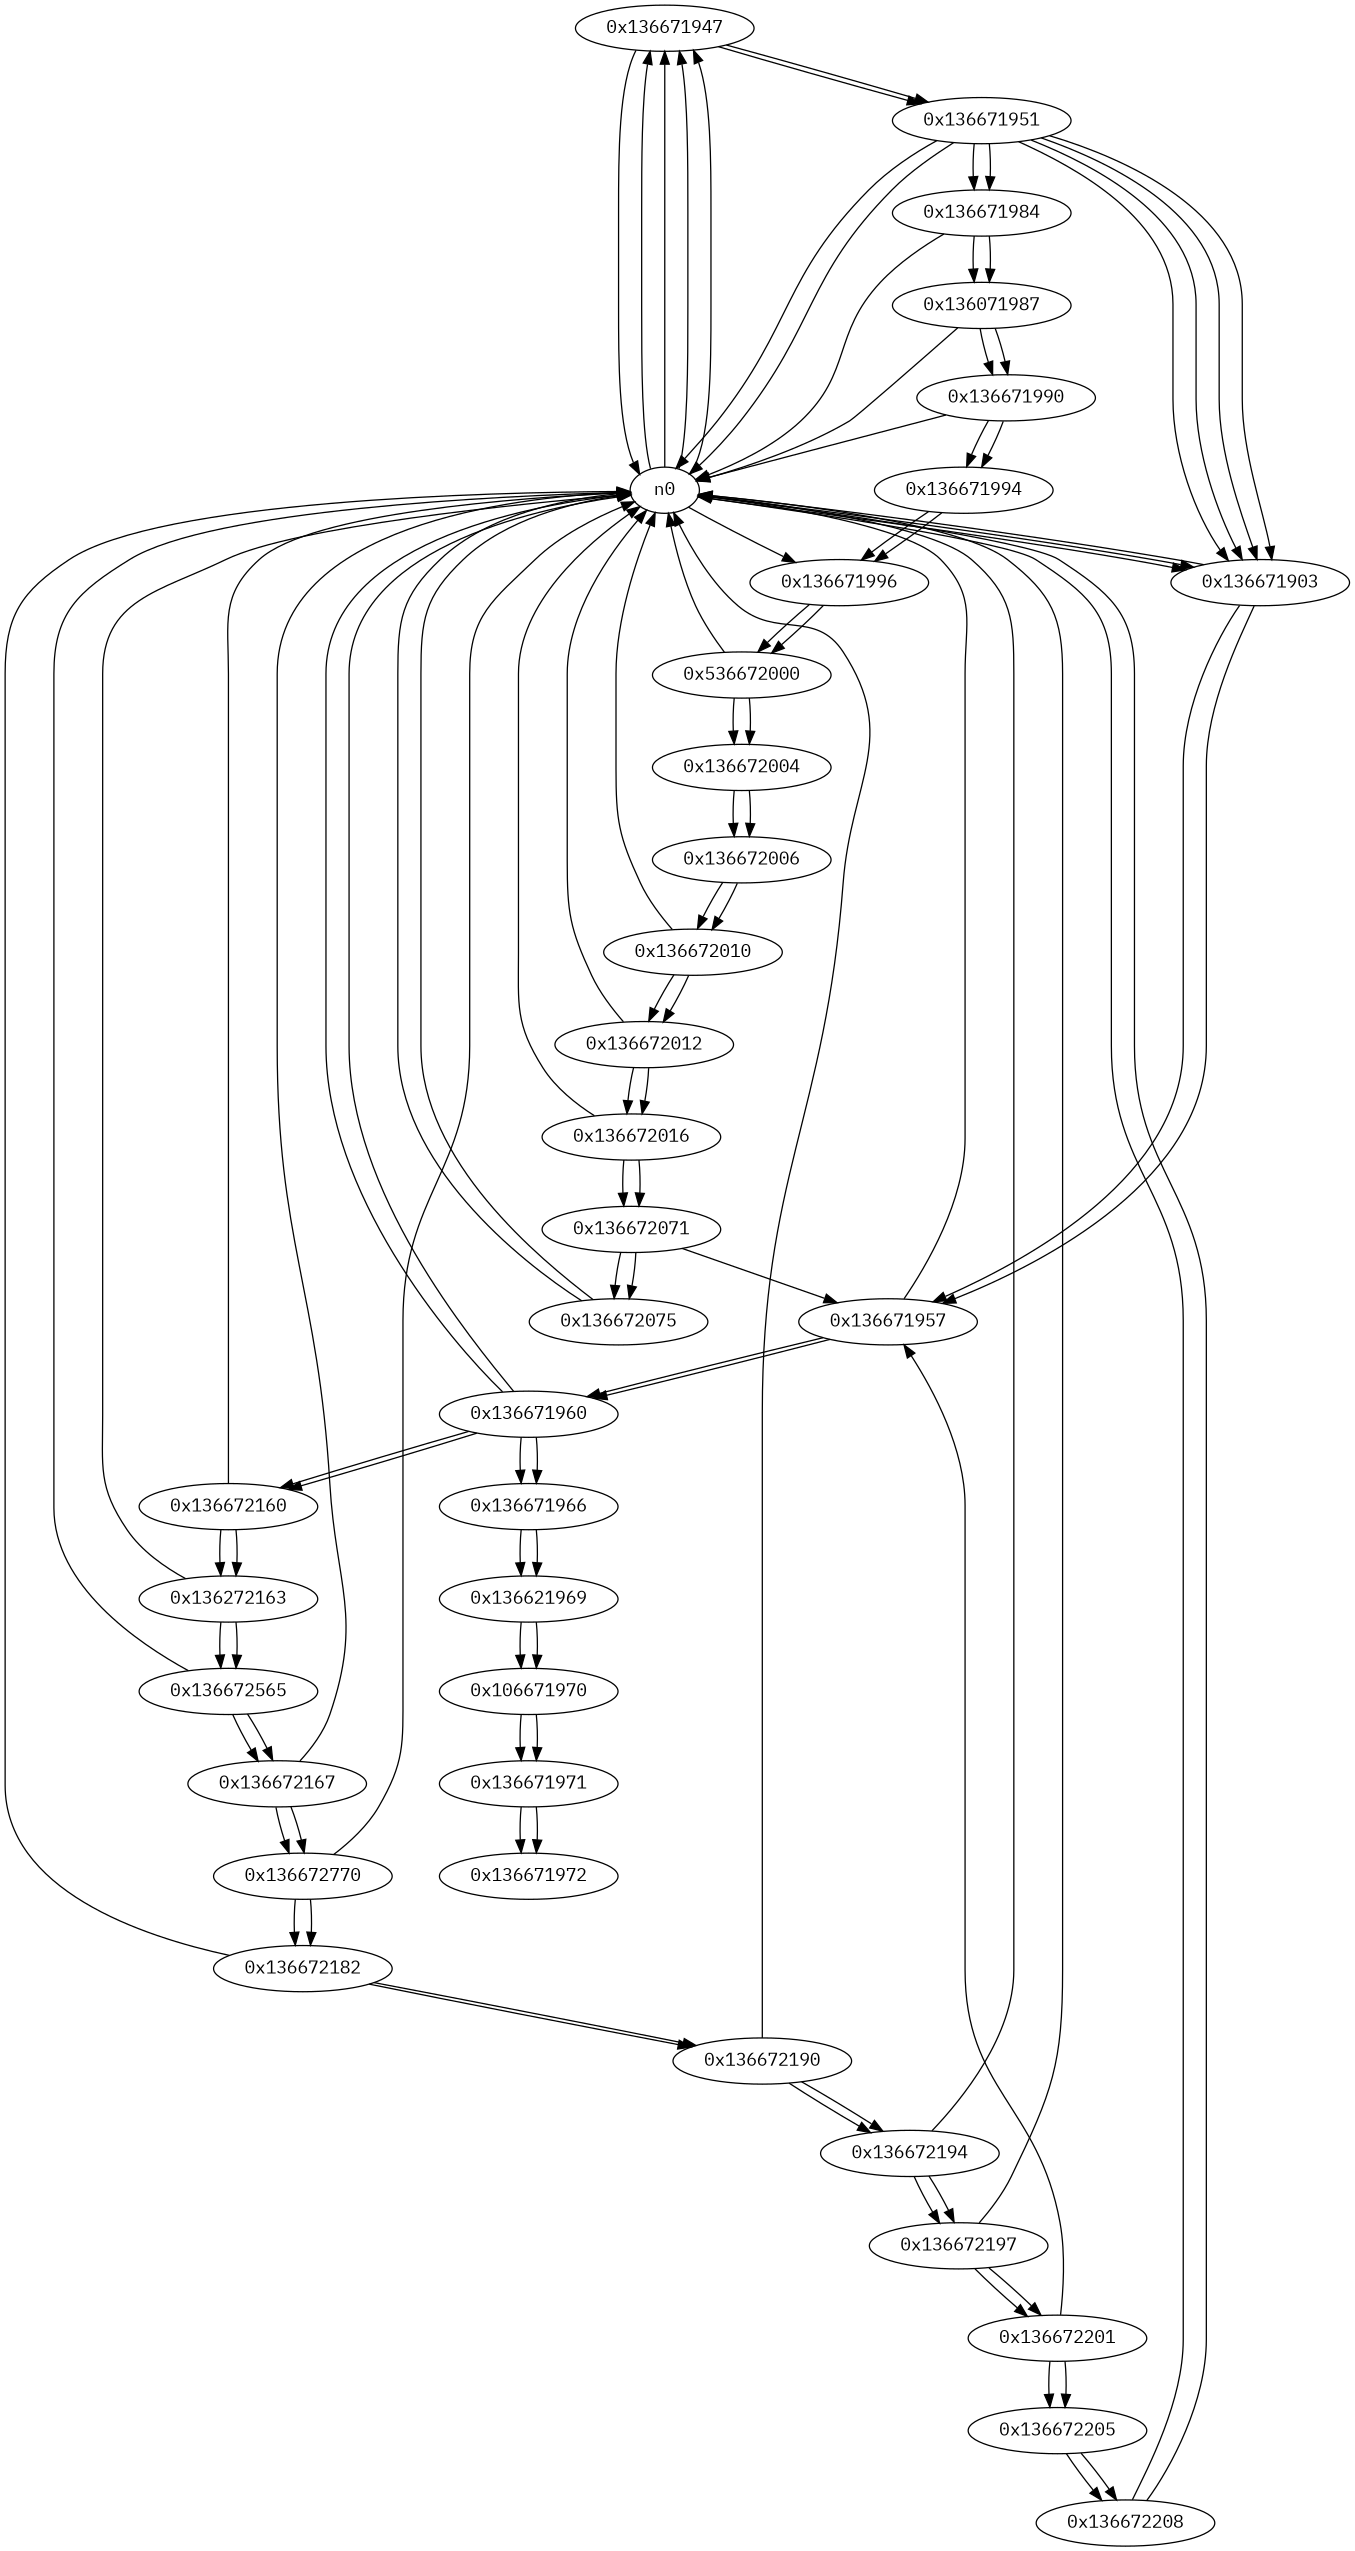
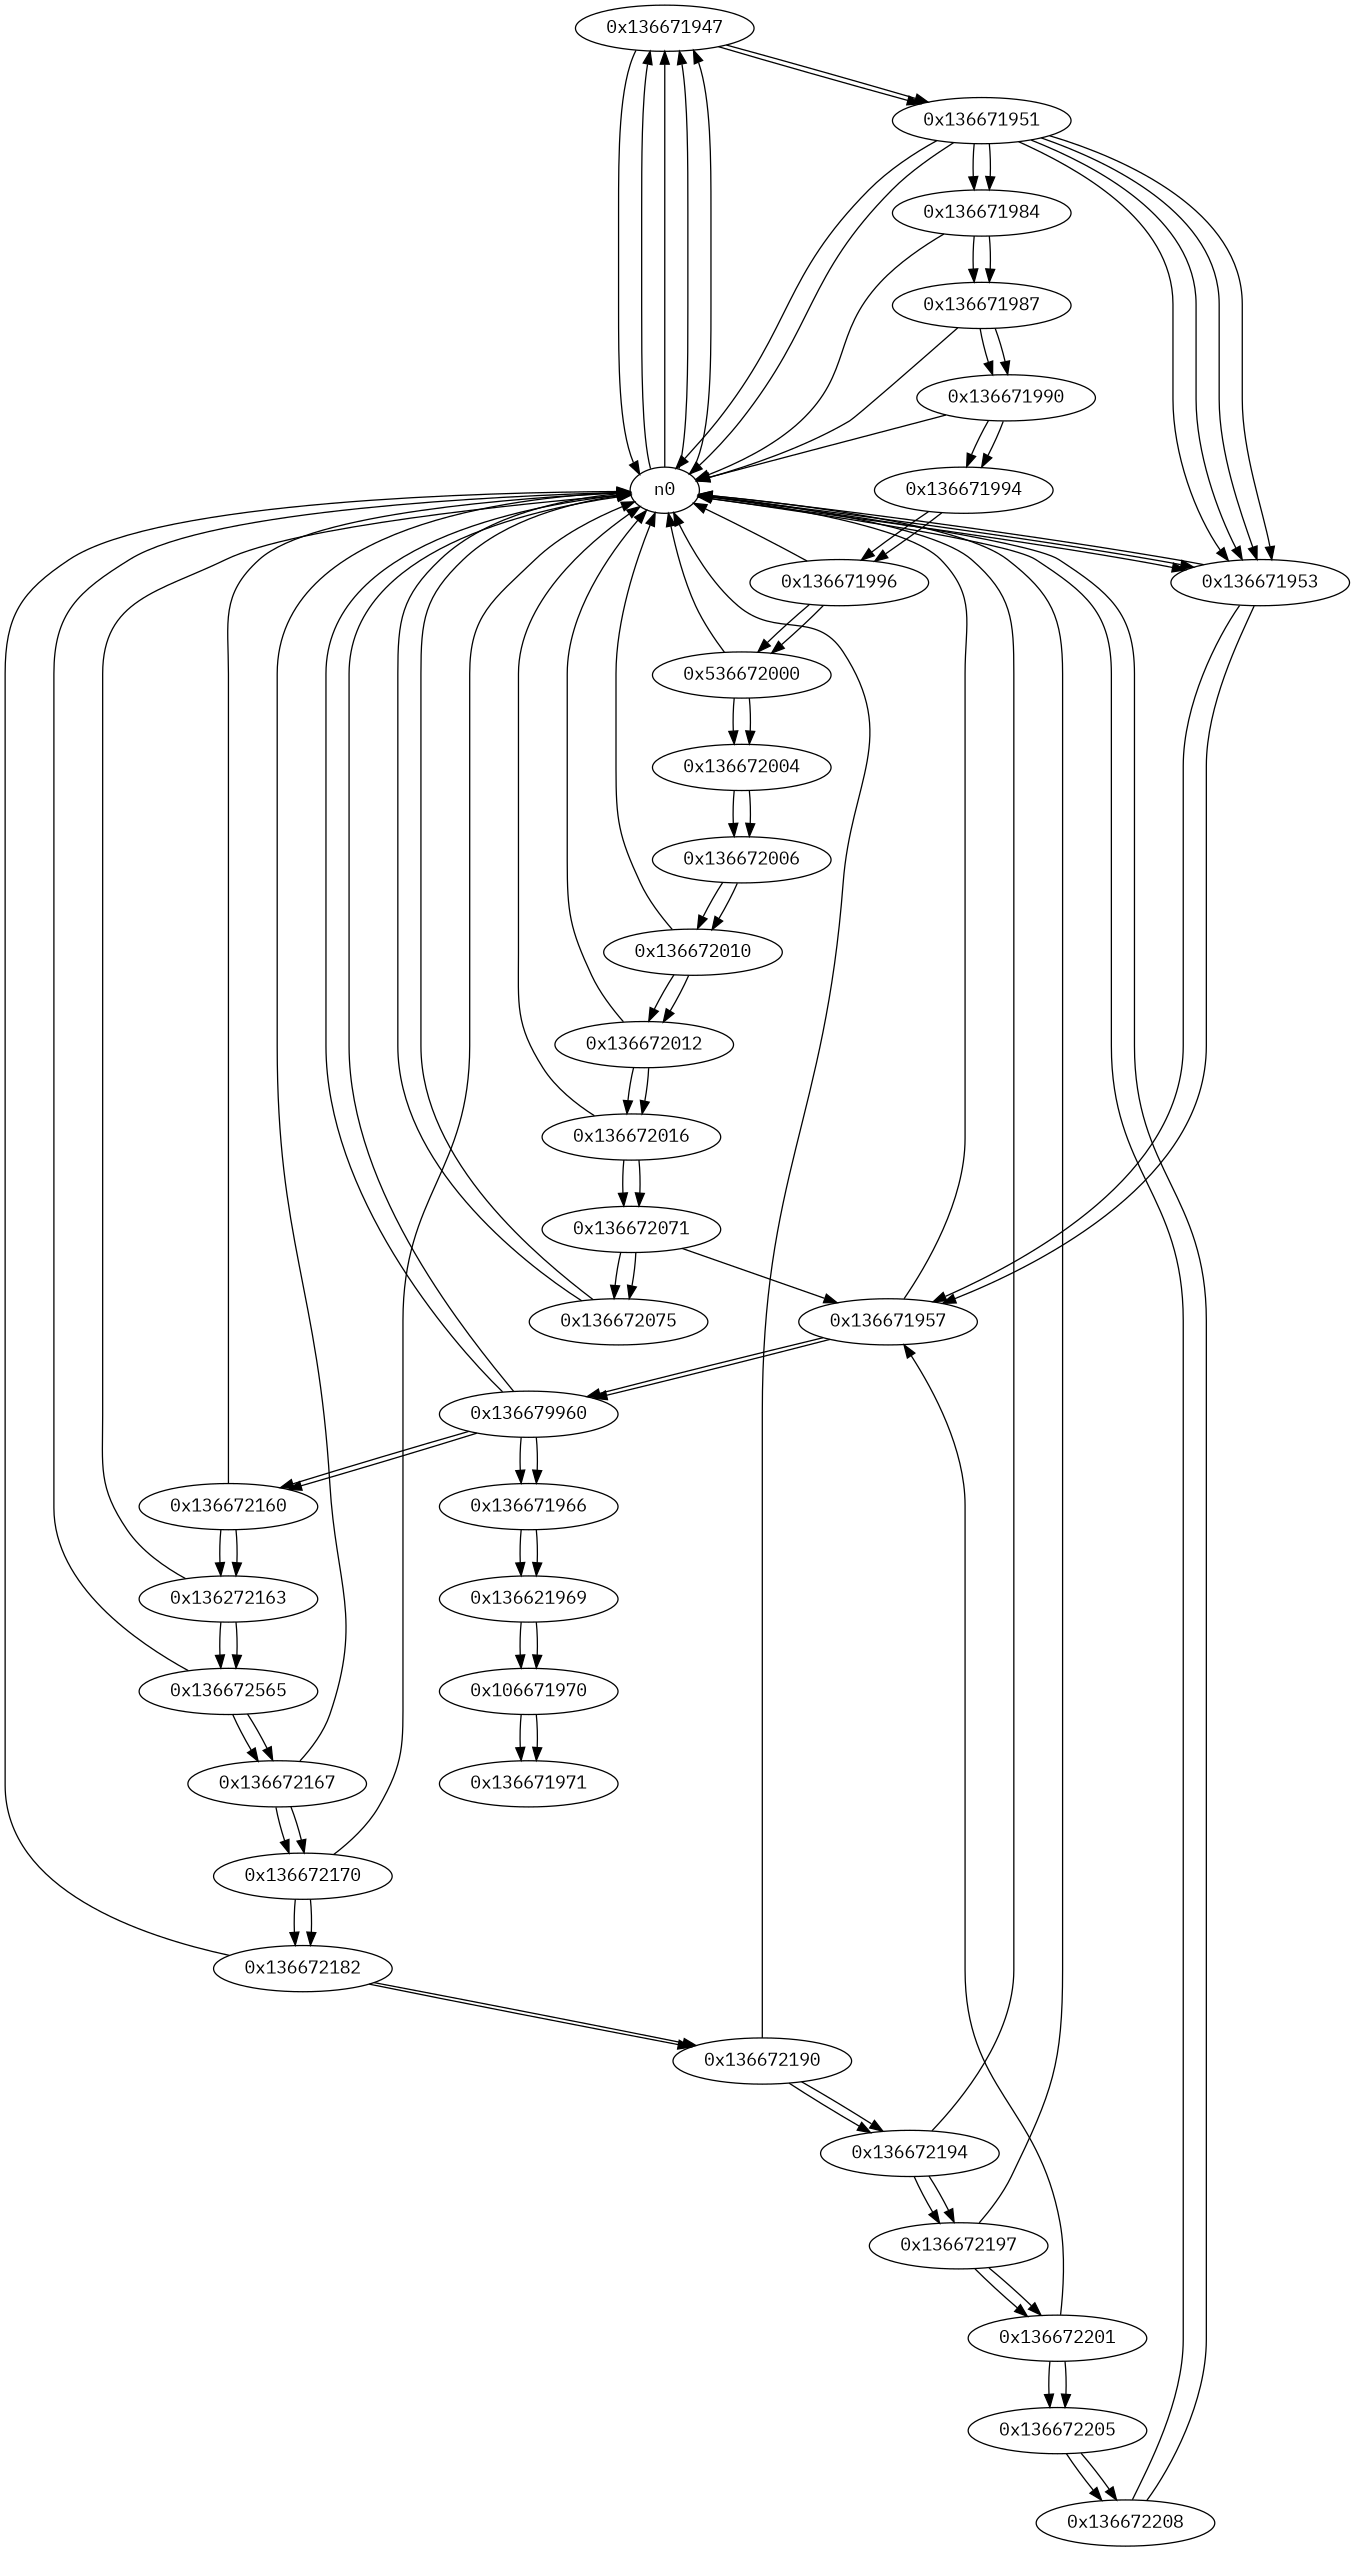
(982, 305) -> (982, 305)
(736, 532) -> (757, 534)
(1260, 583) -> (1260, 583)
(529, 1414) -> (529, 1414)
(303, 1876) -> (303, 1876)
(529, 1876) -> none
